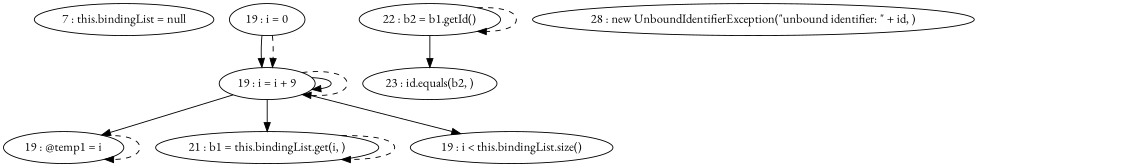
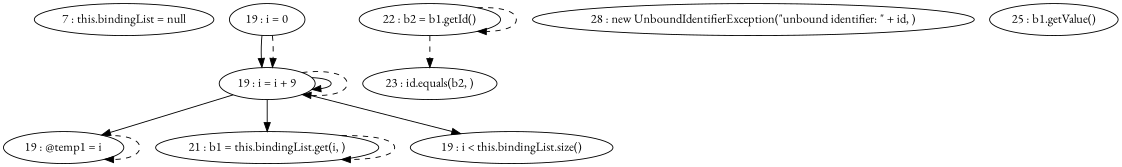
none -> (1054, 20)
(430, 47) -> (430, 47)
